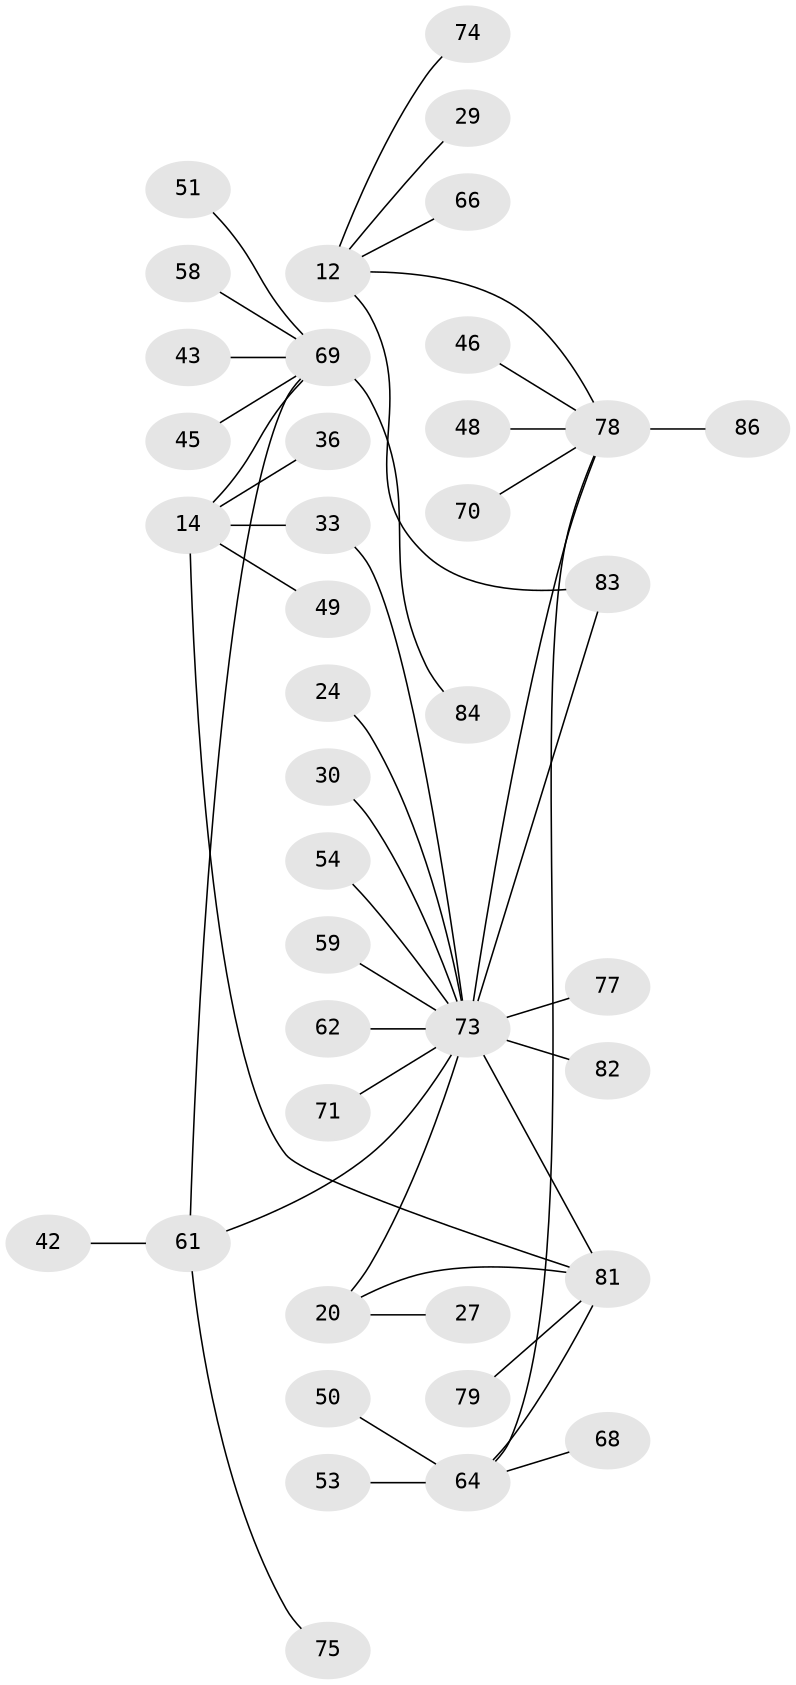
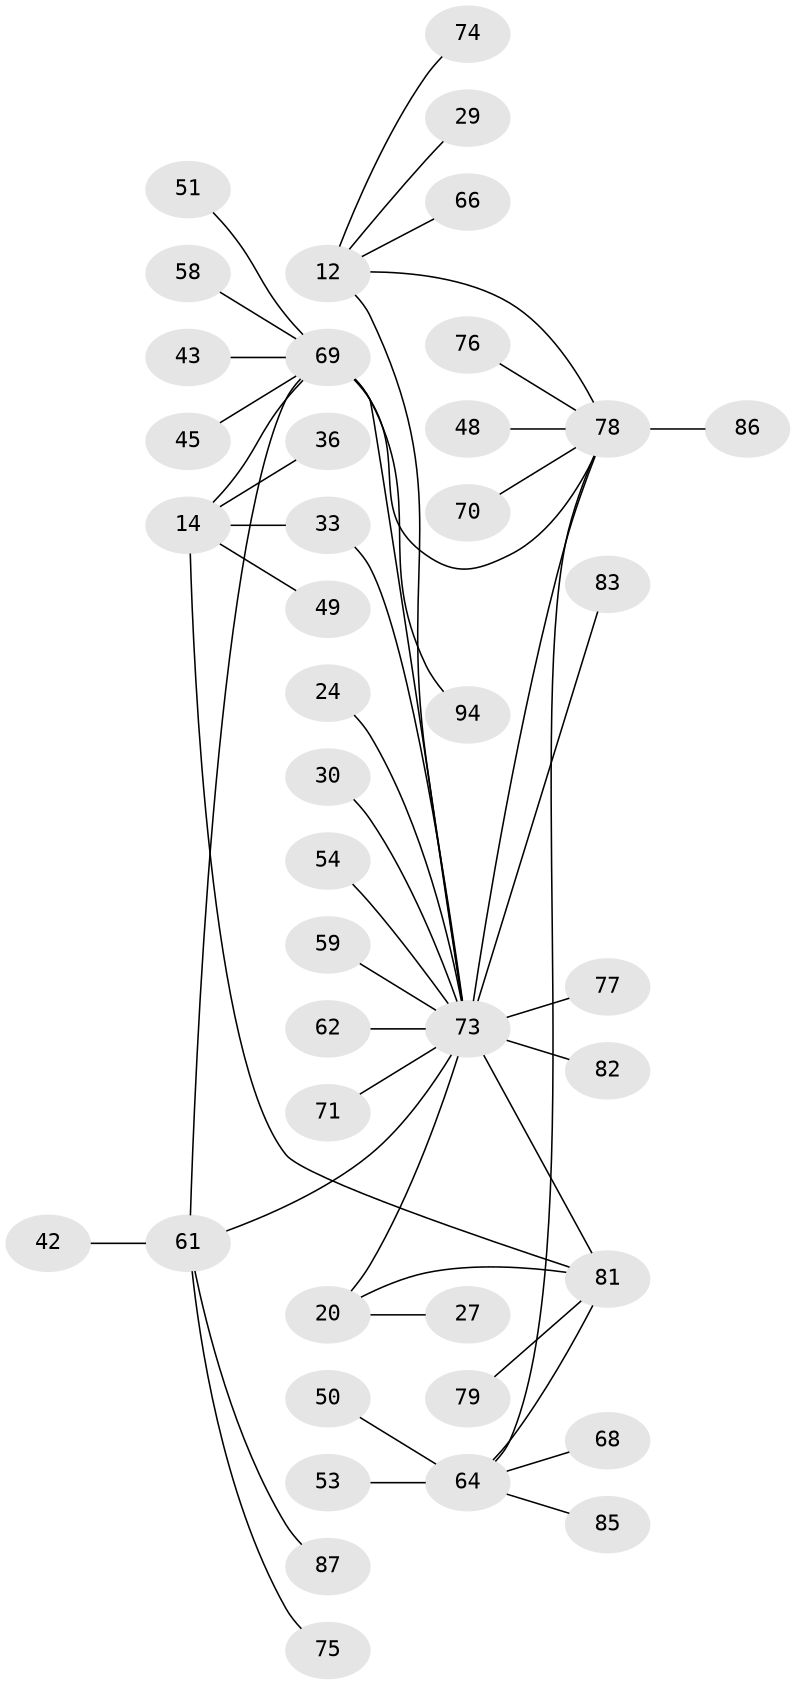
(468, 345) -> (468, 345)
(411, 538) -> (418, 607)
none -> (437, 562)
none -> (415, 687)
(468, 715) -> (468, 715)
none -> (608, 1525)
none -> (328, 1567)
